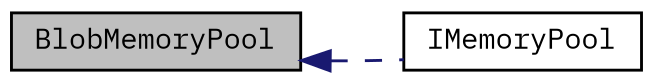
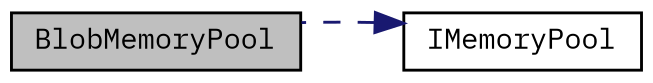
(367, 61) -> (338, 22)
